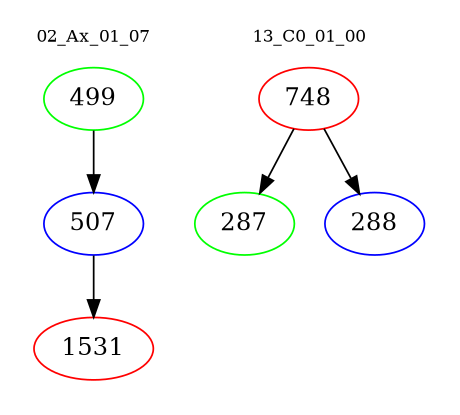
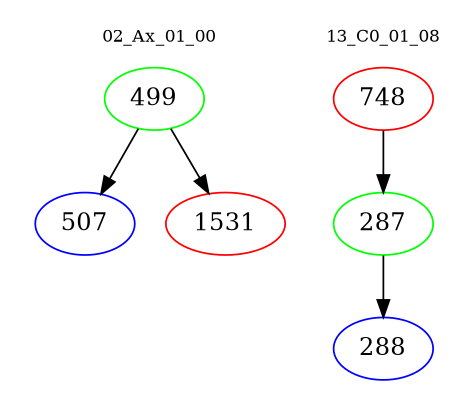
(94, 37) -> (160, 37)
(310, 37) -> (383, 37)
(338, 154) -> (383, 278)
(94, 278) -> (185, 153)
